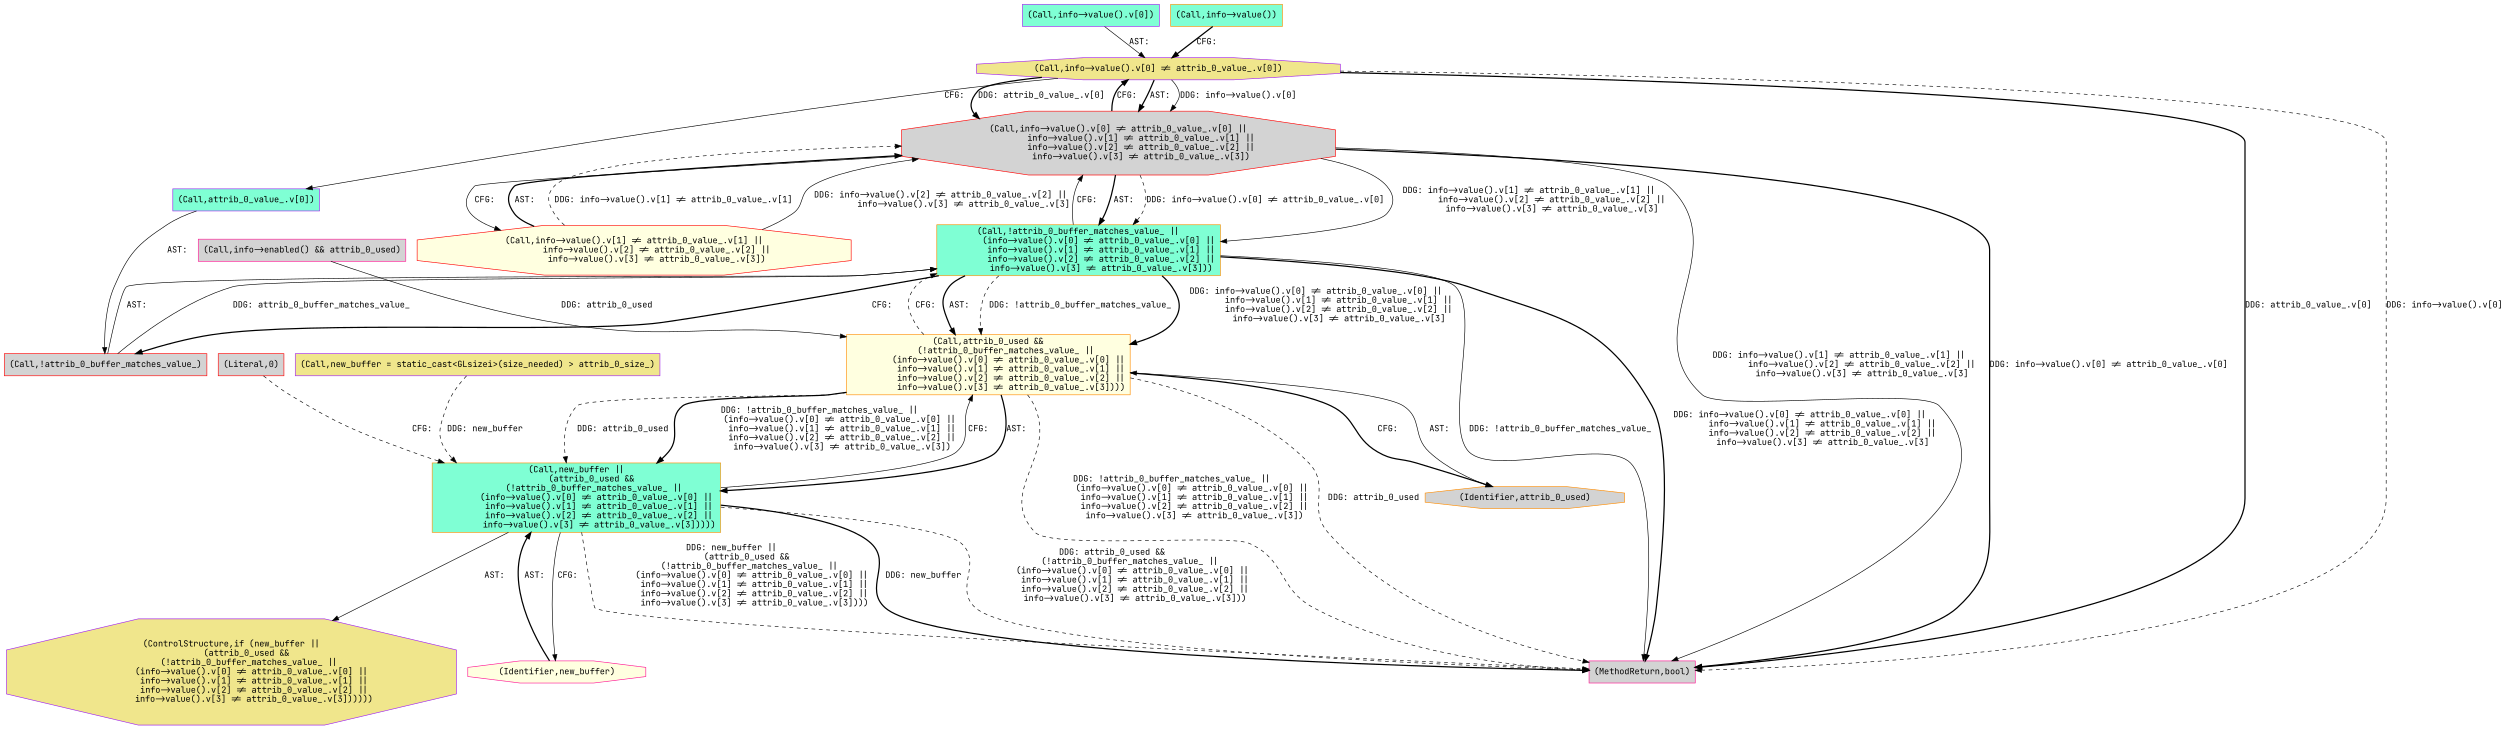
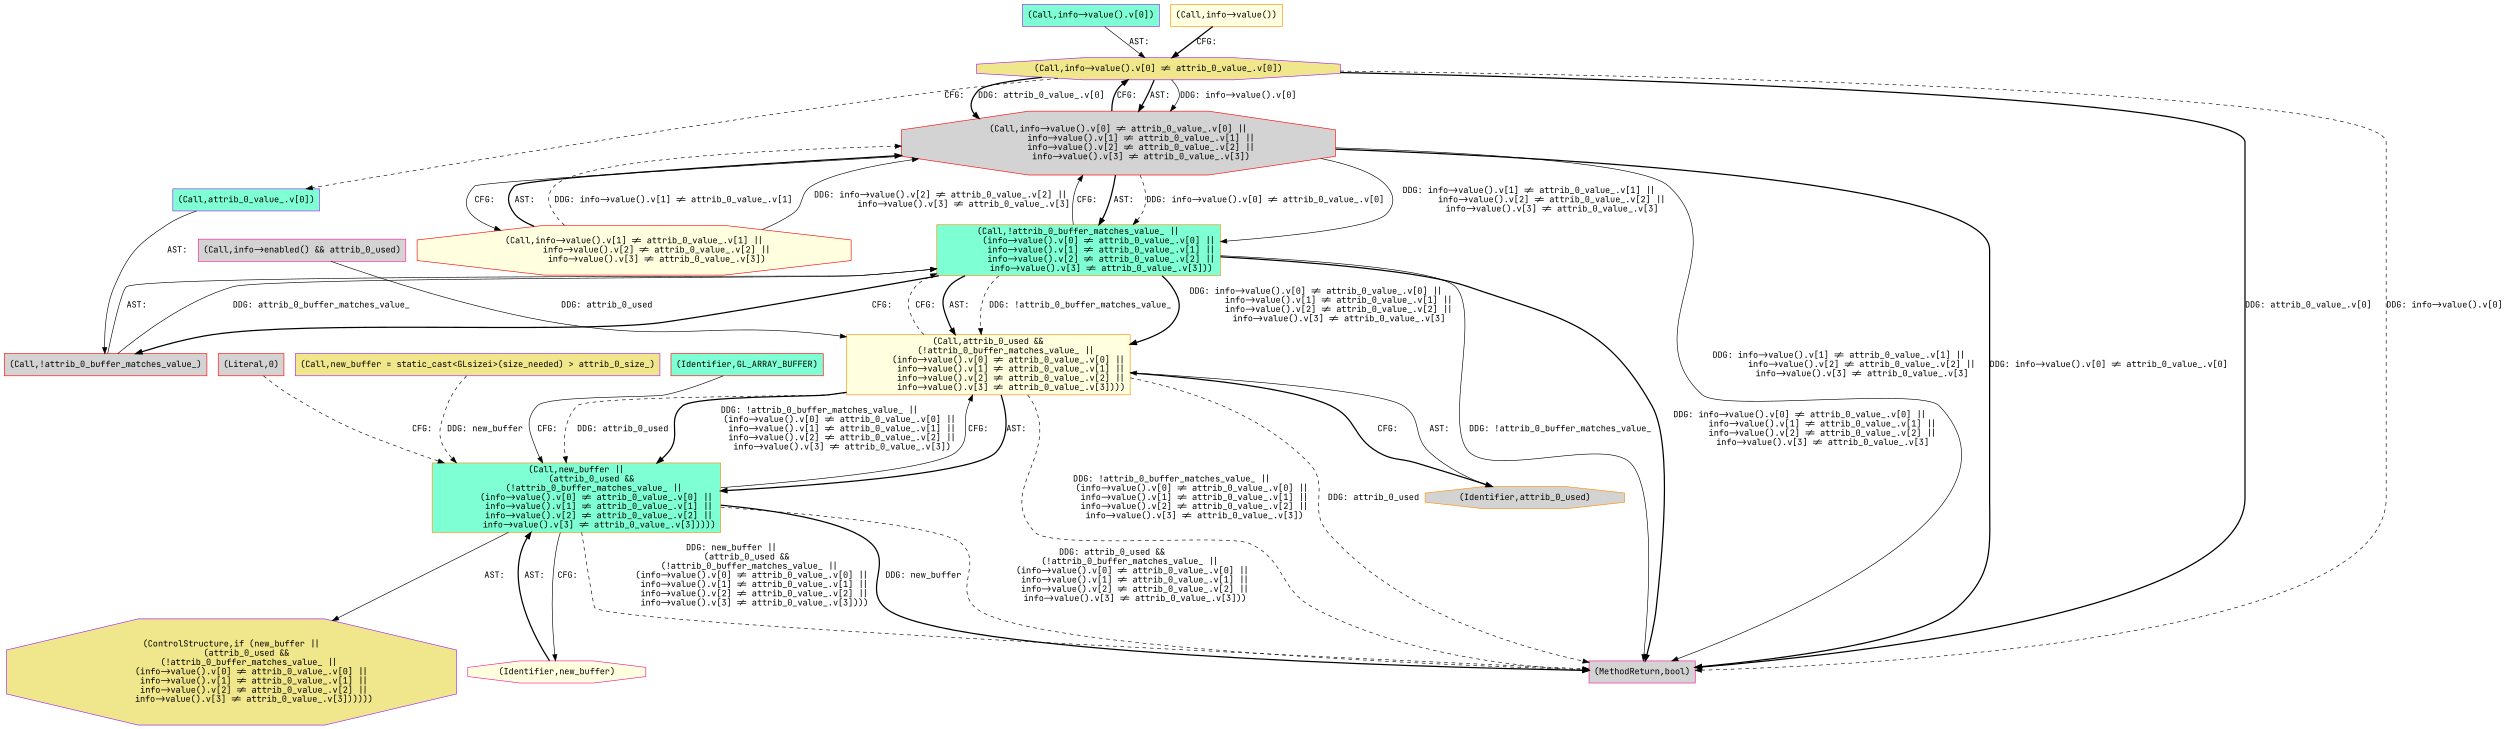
(1227, 15) -> (1227, 15)
(684, 128) -> (684, 128)
none -> (747, 365)
